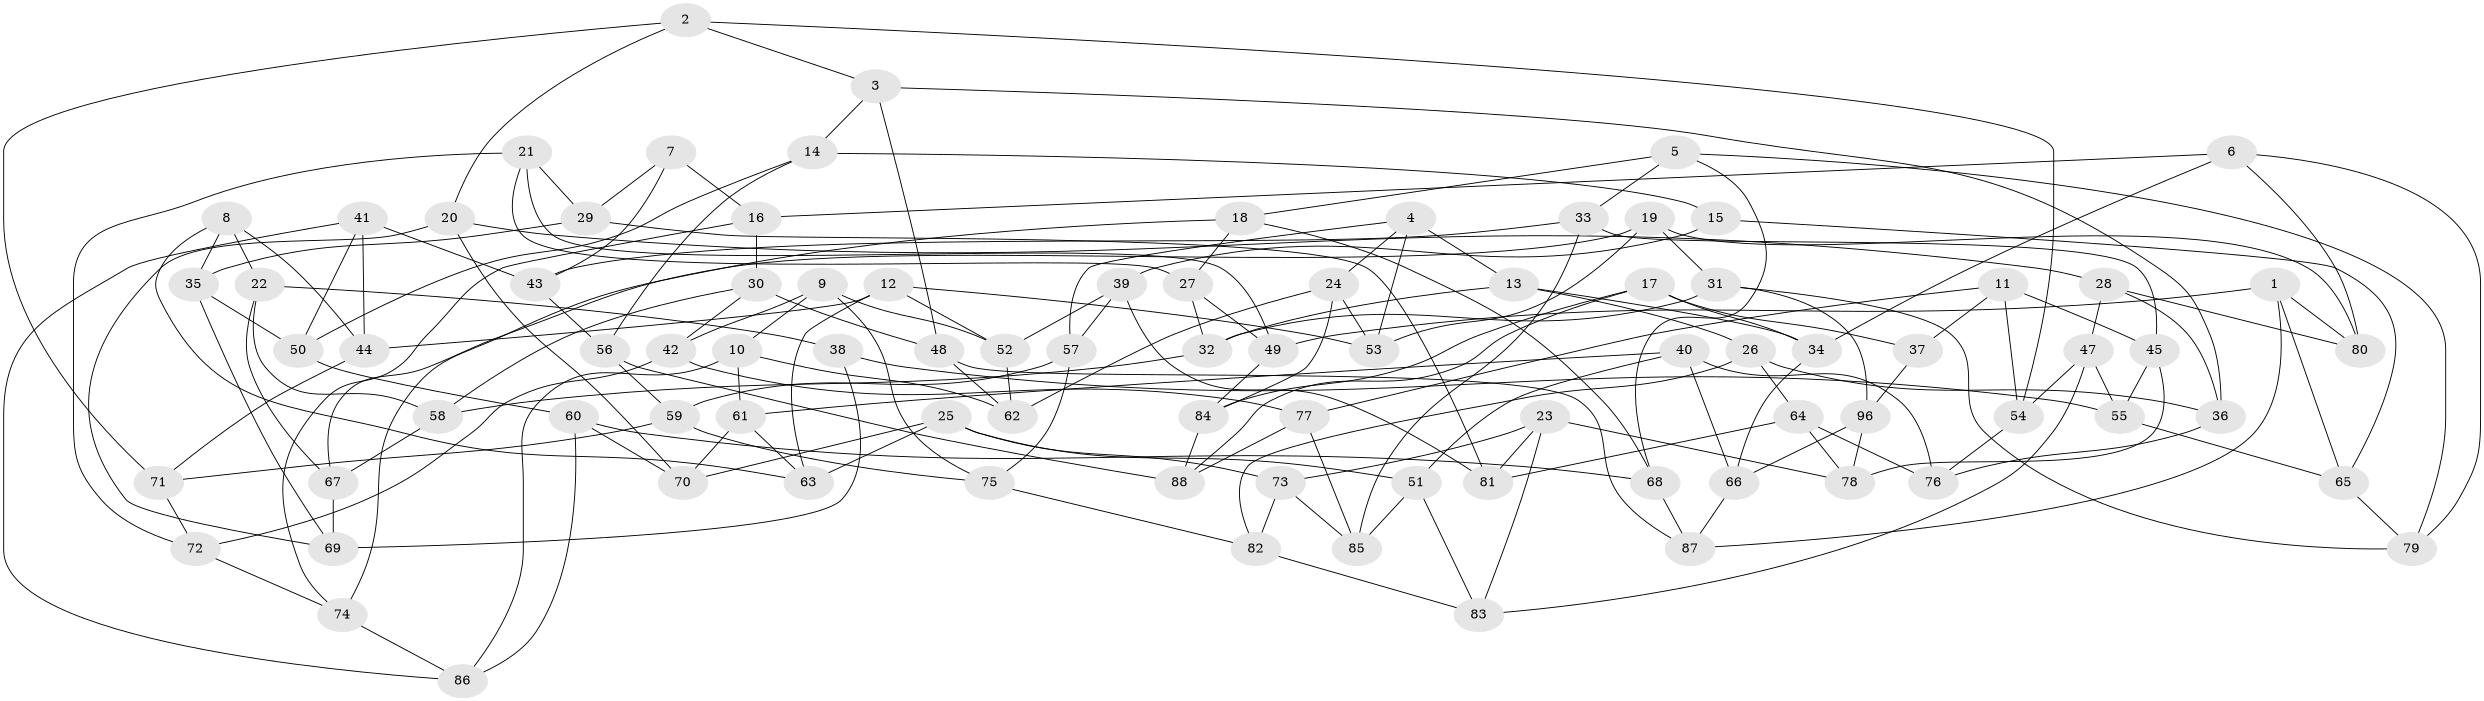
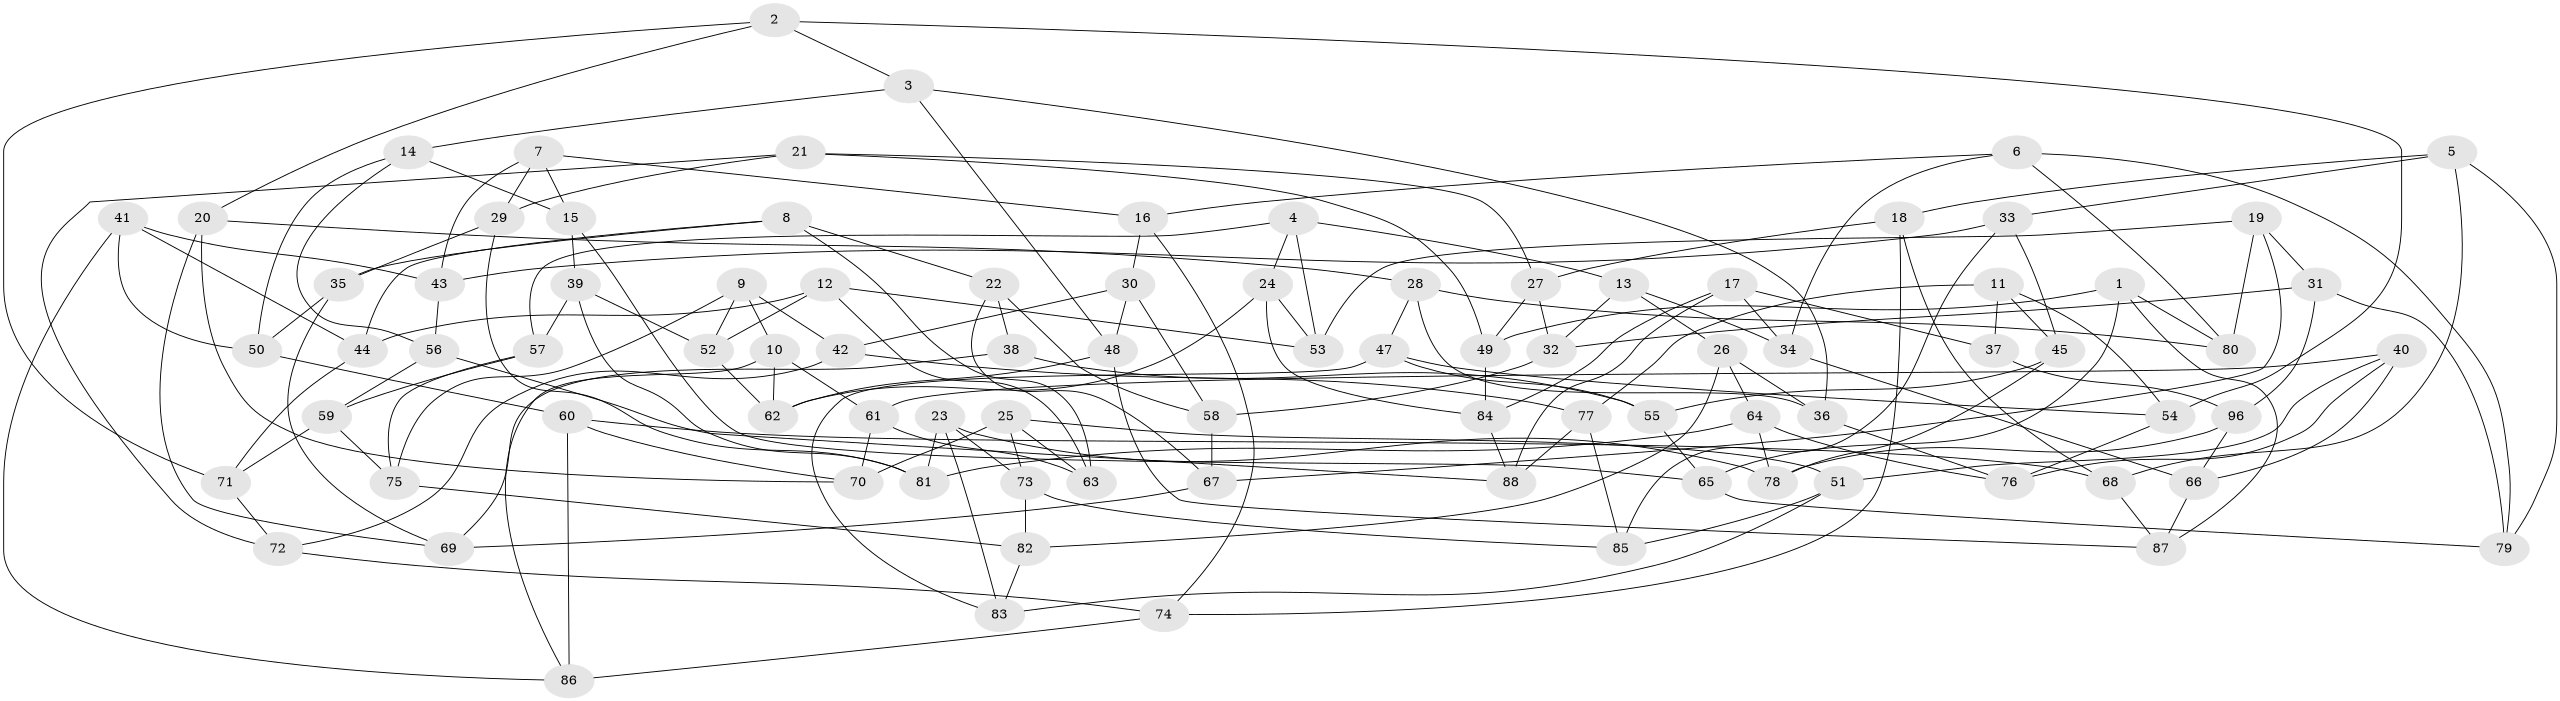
none -> (555, 185)
